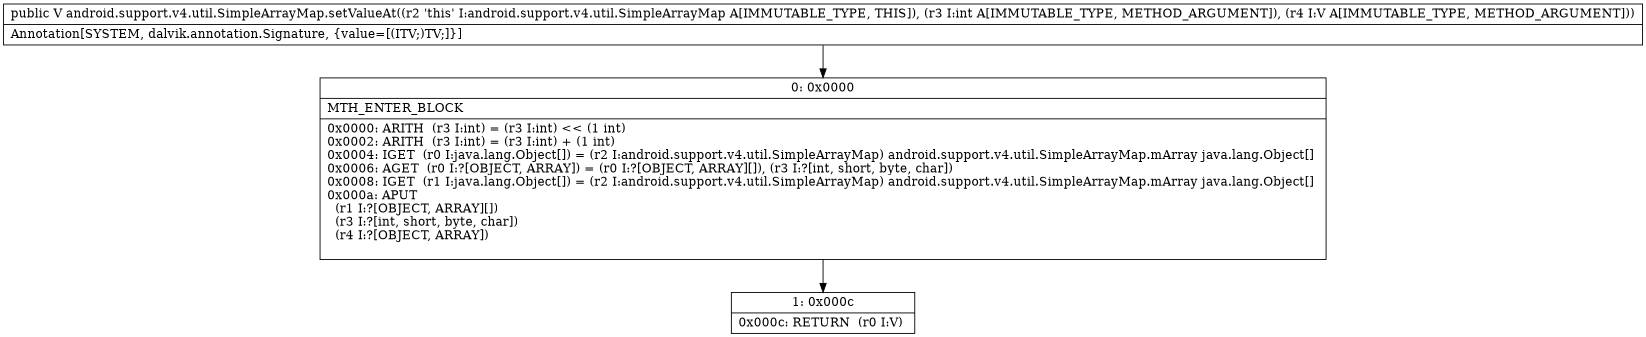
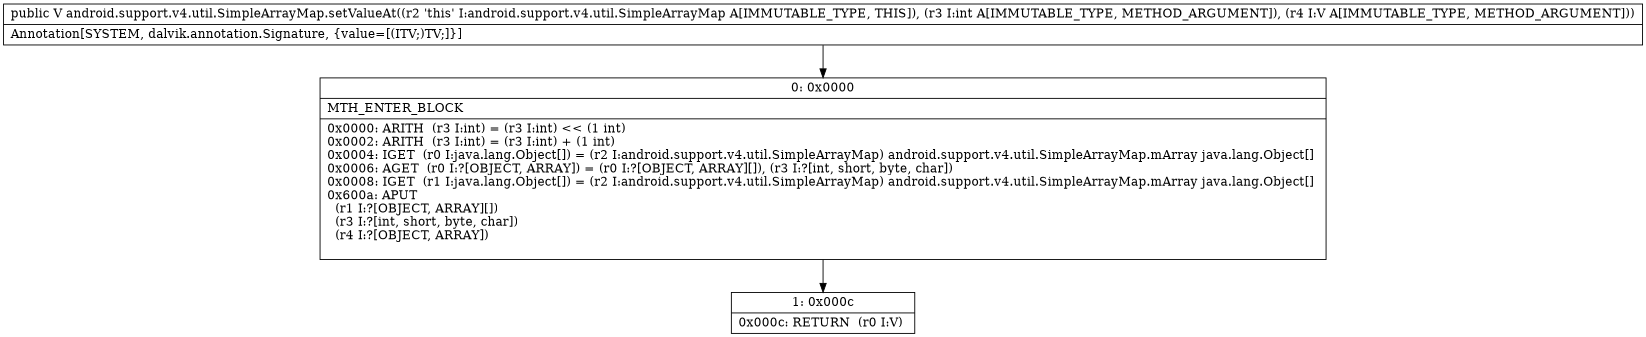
(377, 195) -> (377, 195)
